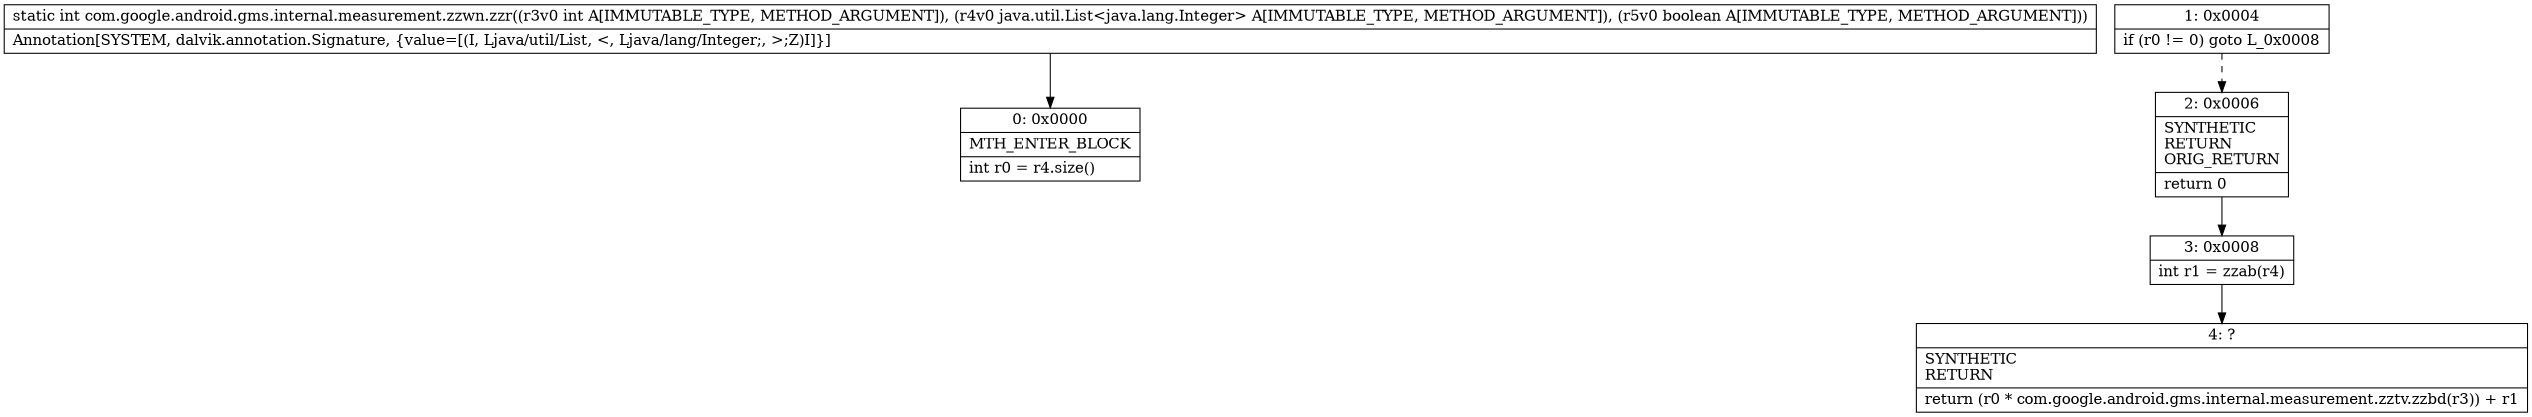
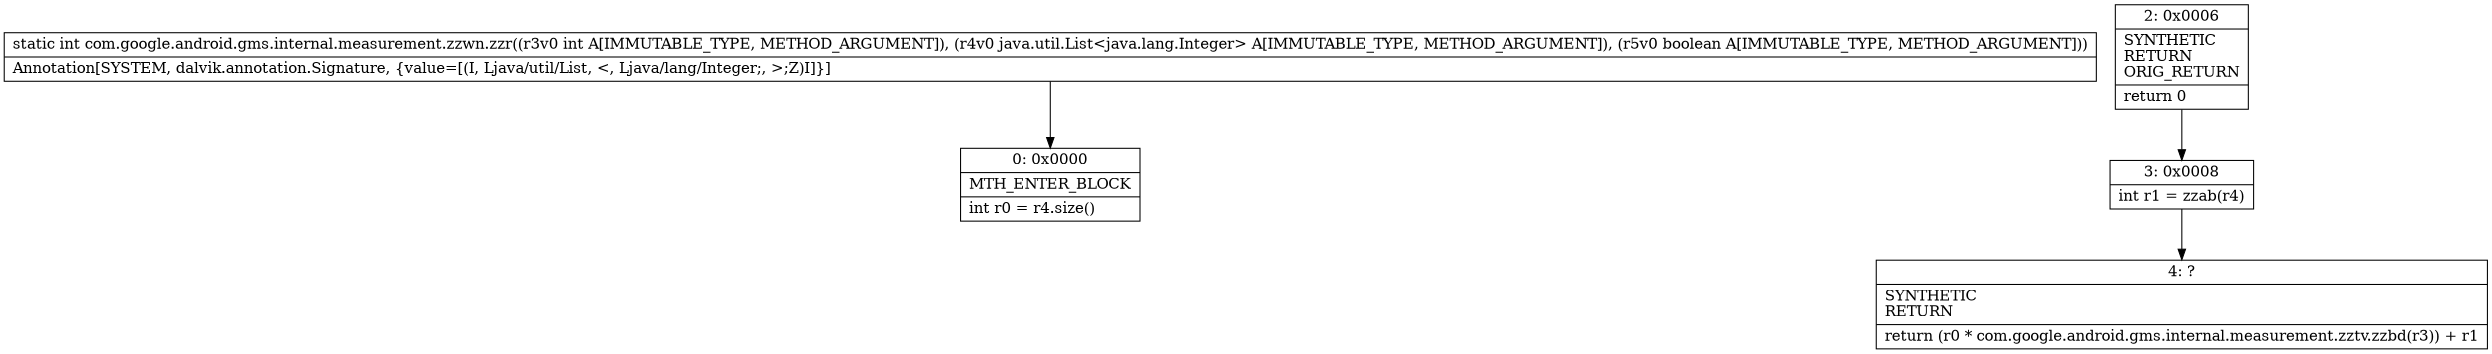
(2222, 29) -> none
